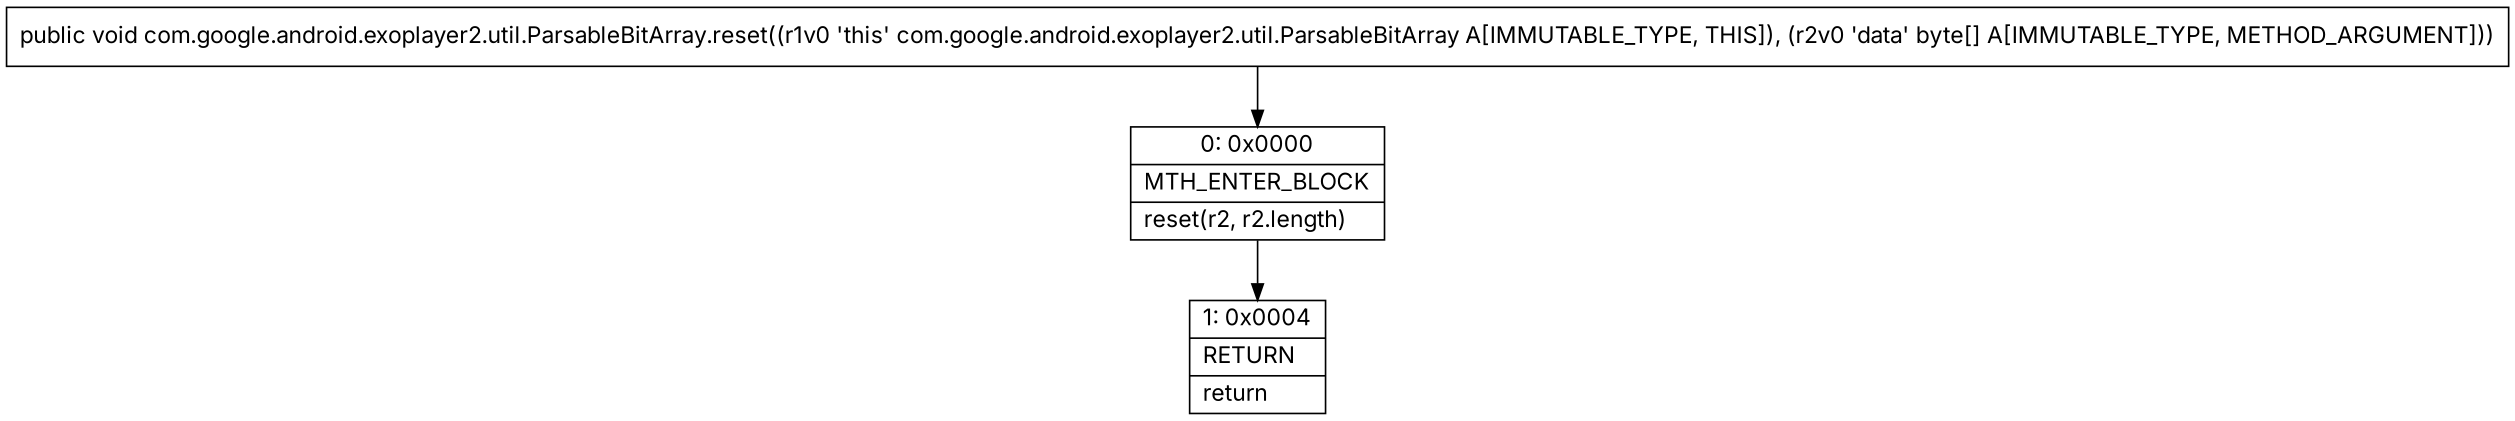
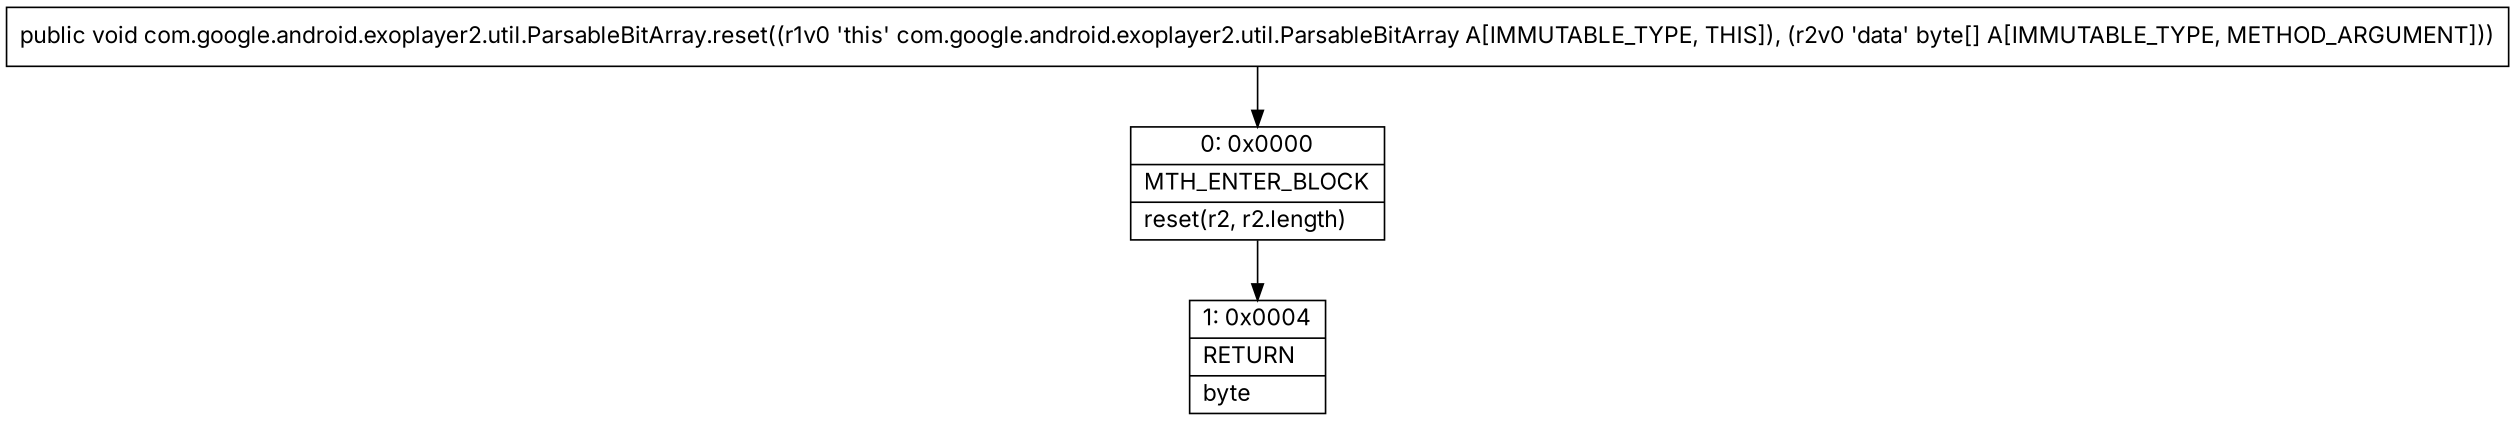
(1235, 394) -> (1227, 394)
